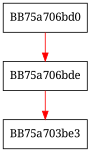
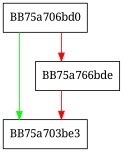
none -> (19, 72)
(45, 76) -> (78, 76)
